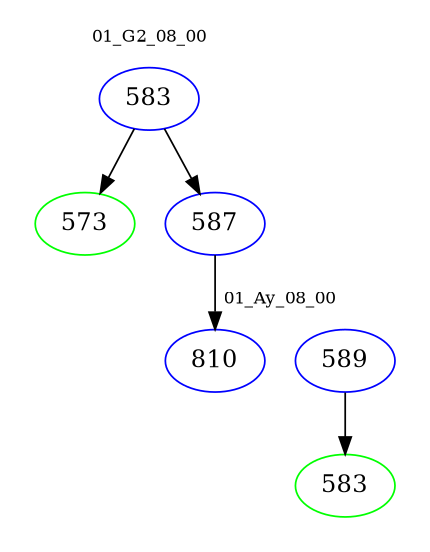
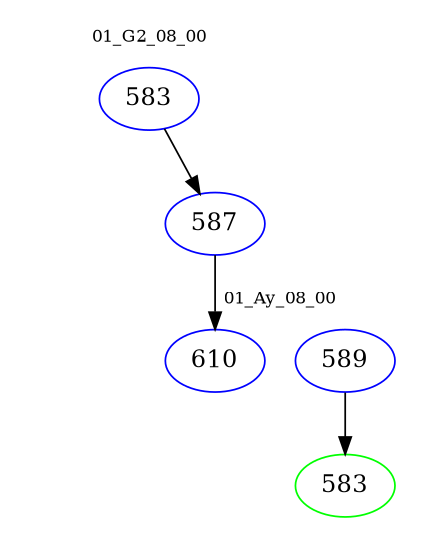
(85, 224) -> none
(215, 361) -> (215, 361)
